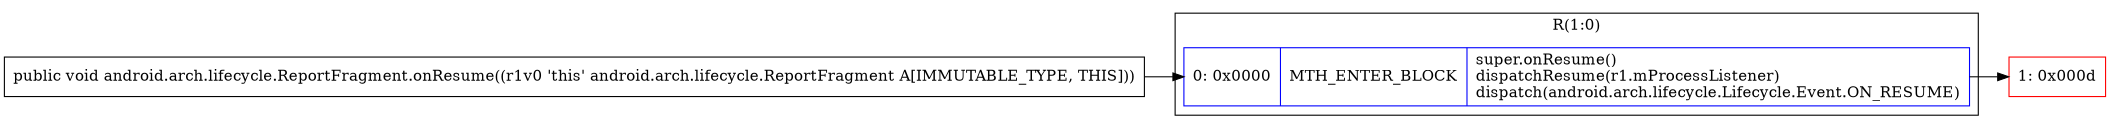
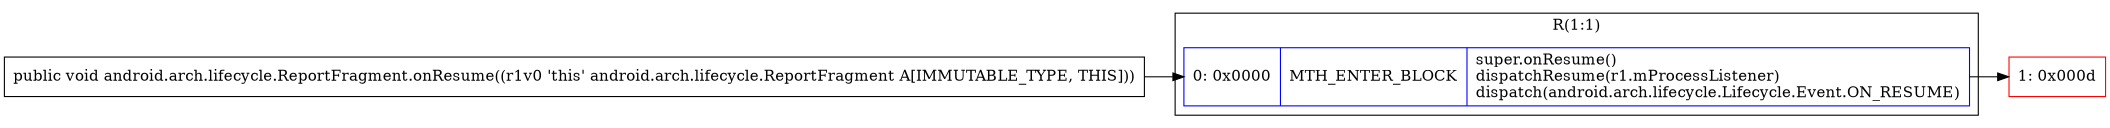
(1577, 26) -> (1577, 26)
